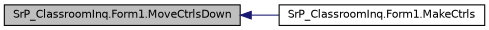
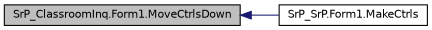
(382, 15) -> (353, 15)
